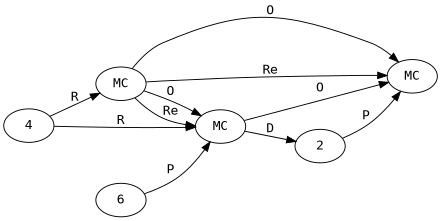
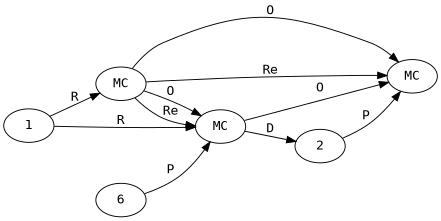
(29, 126) -> (29, 126)
